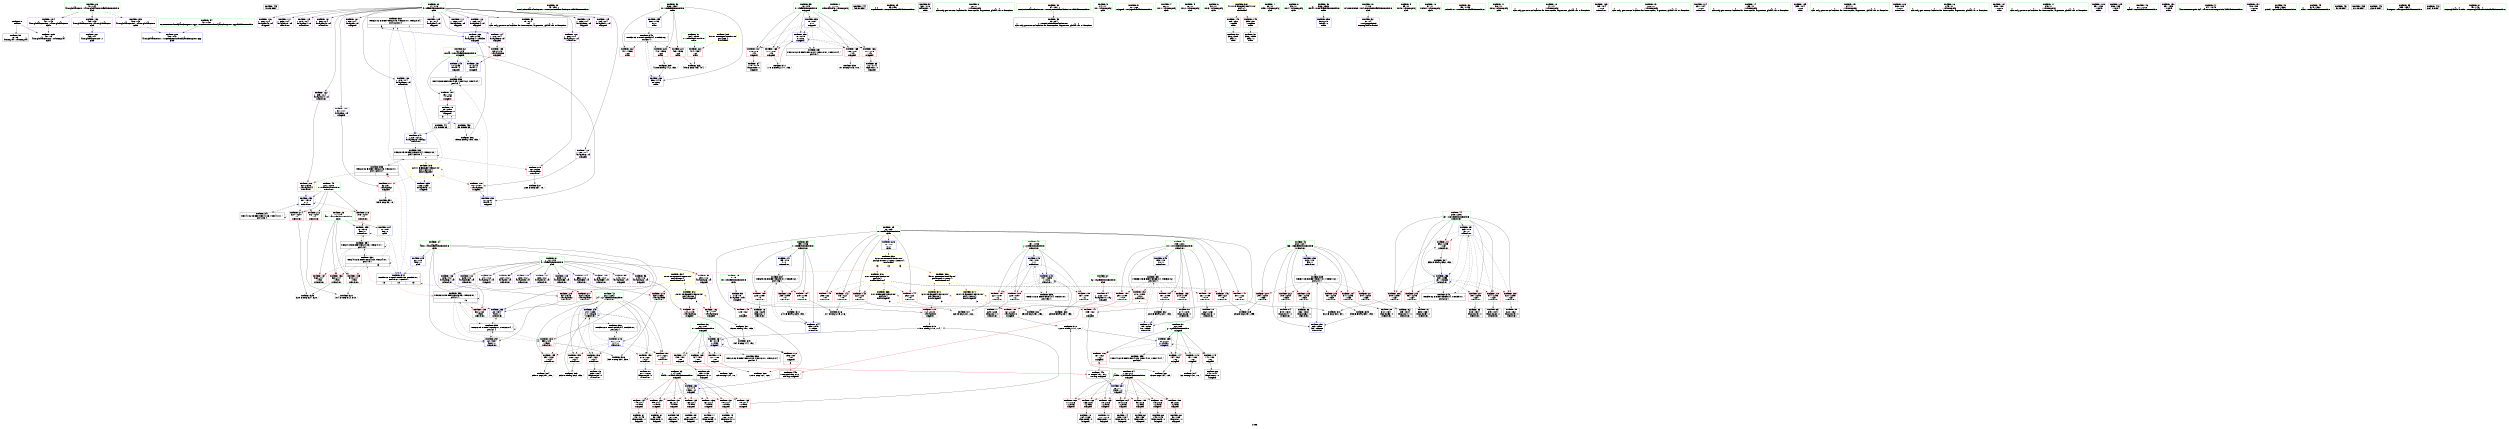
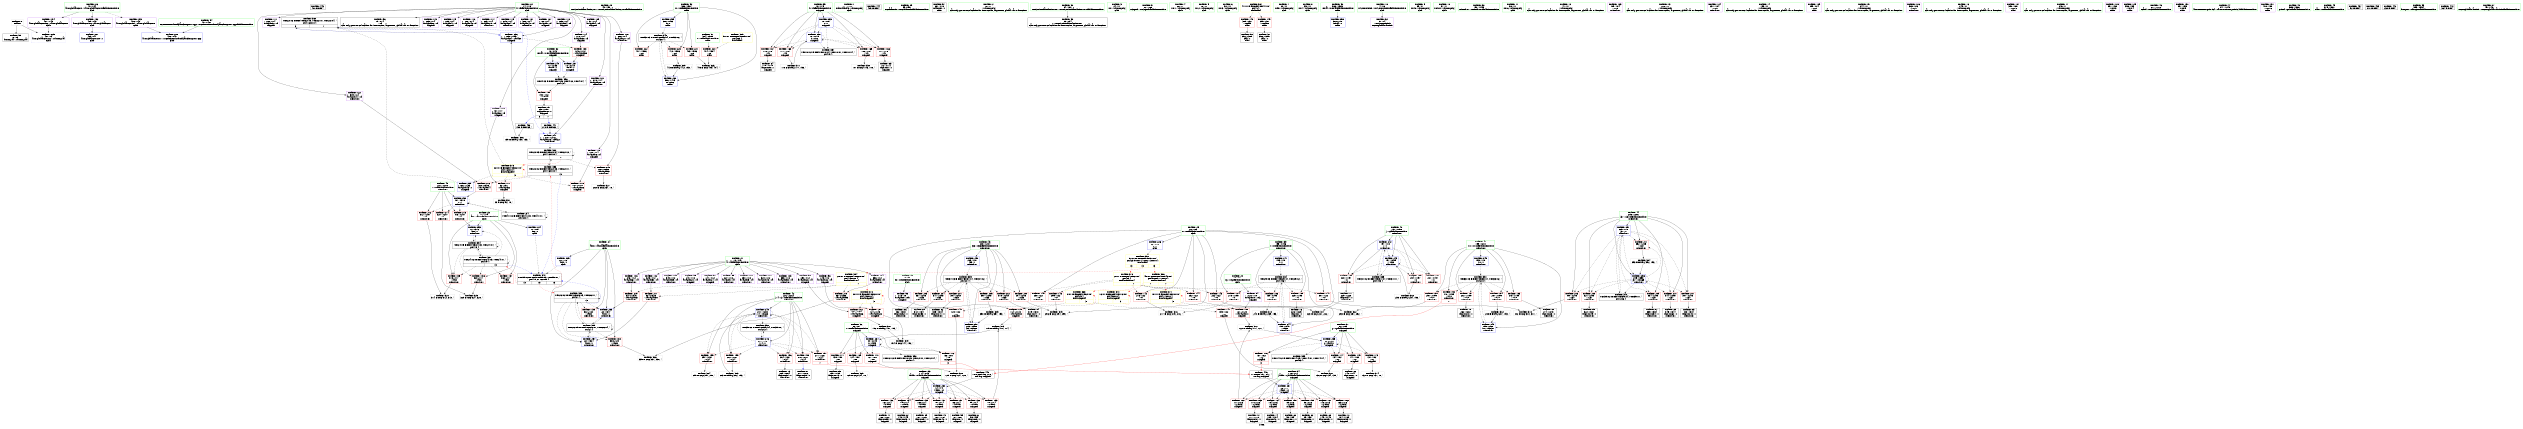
(488, 201) -> none
(1077, 233) -> (1171, 306)
(984, 306) -> (1332, 306)
